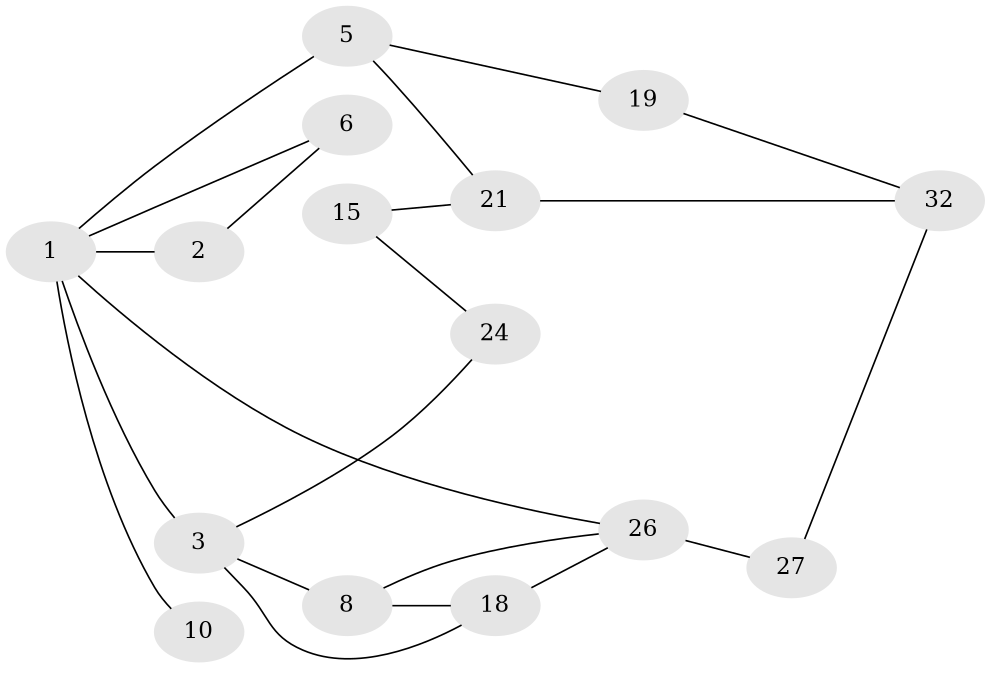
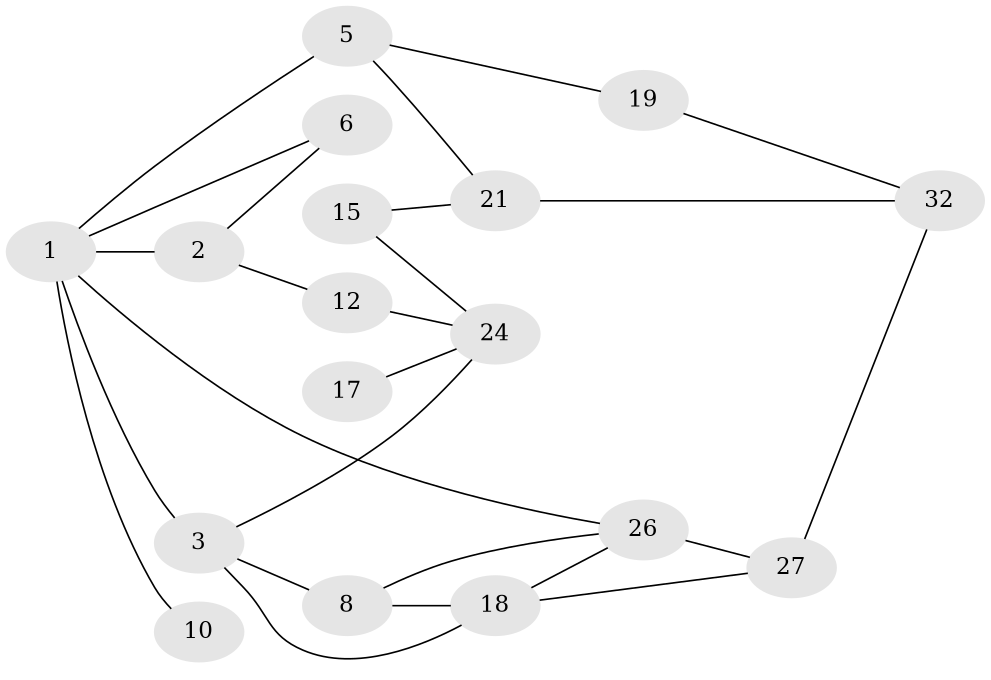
none -> (347, 303)
none -> (347, 392)
none -> (644, 587)
